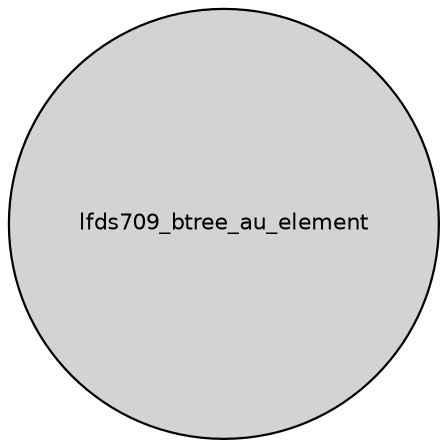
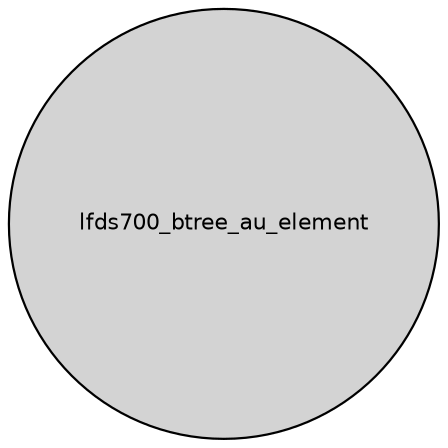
(224, 224) -> (224, 224)
